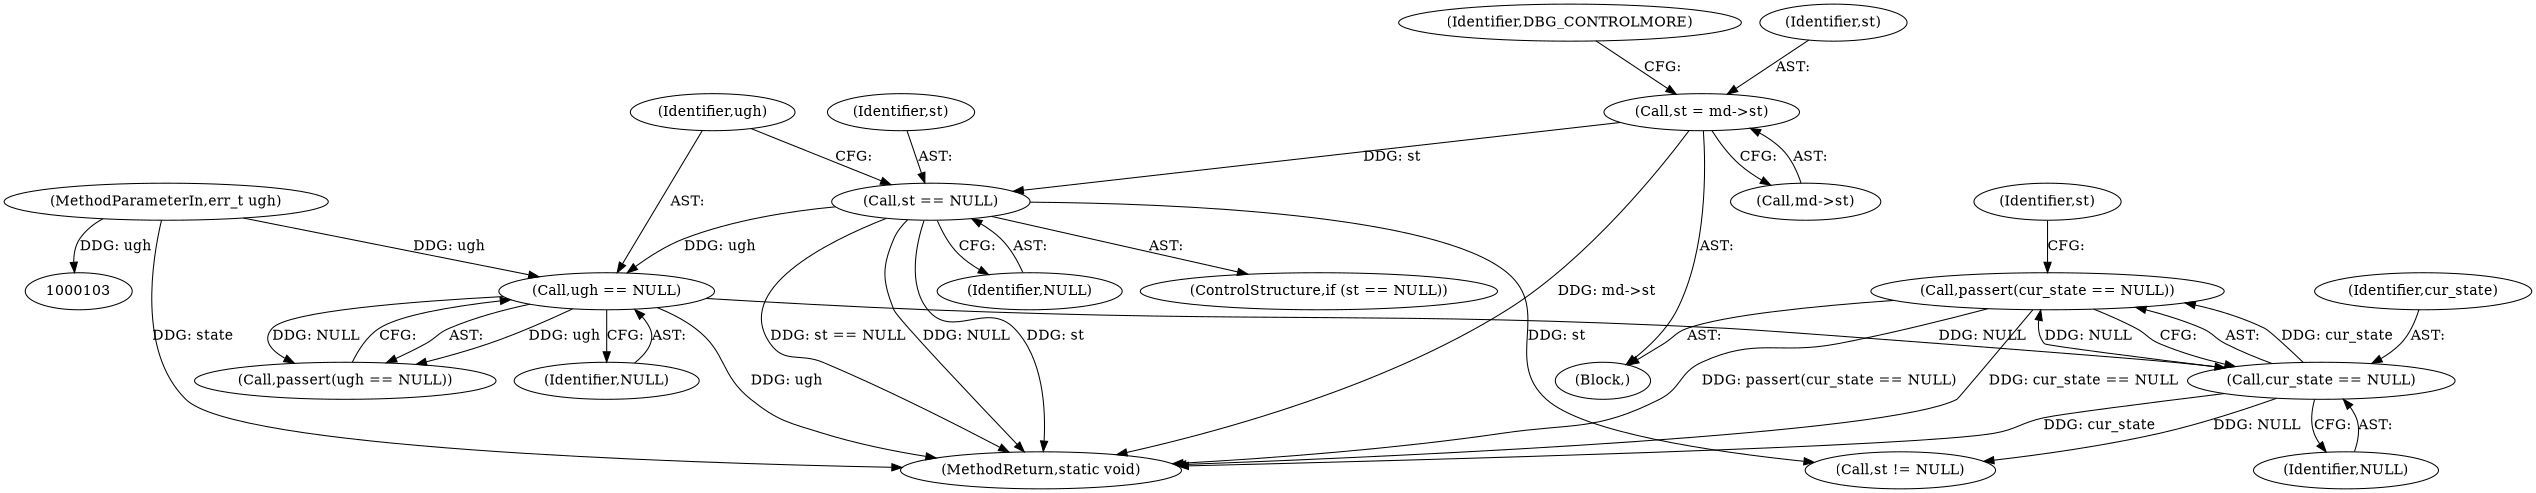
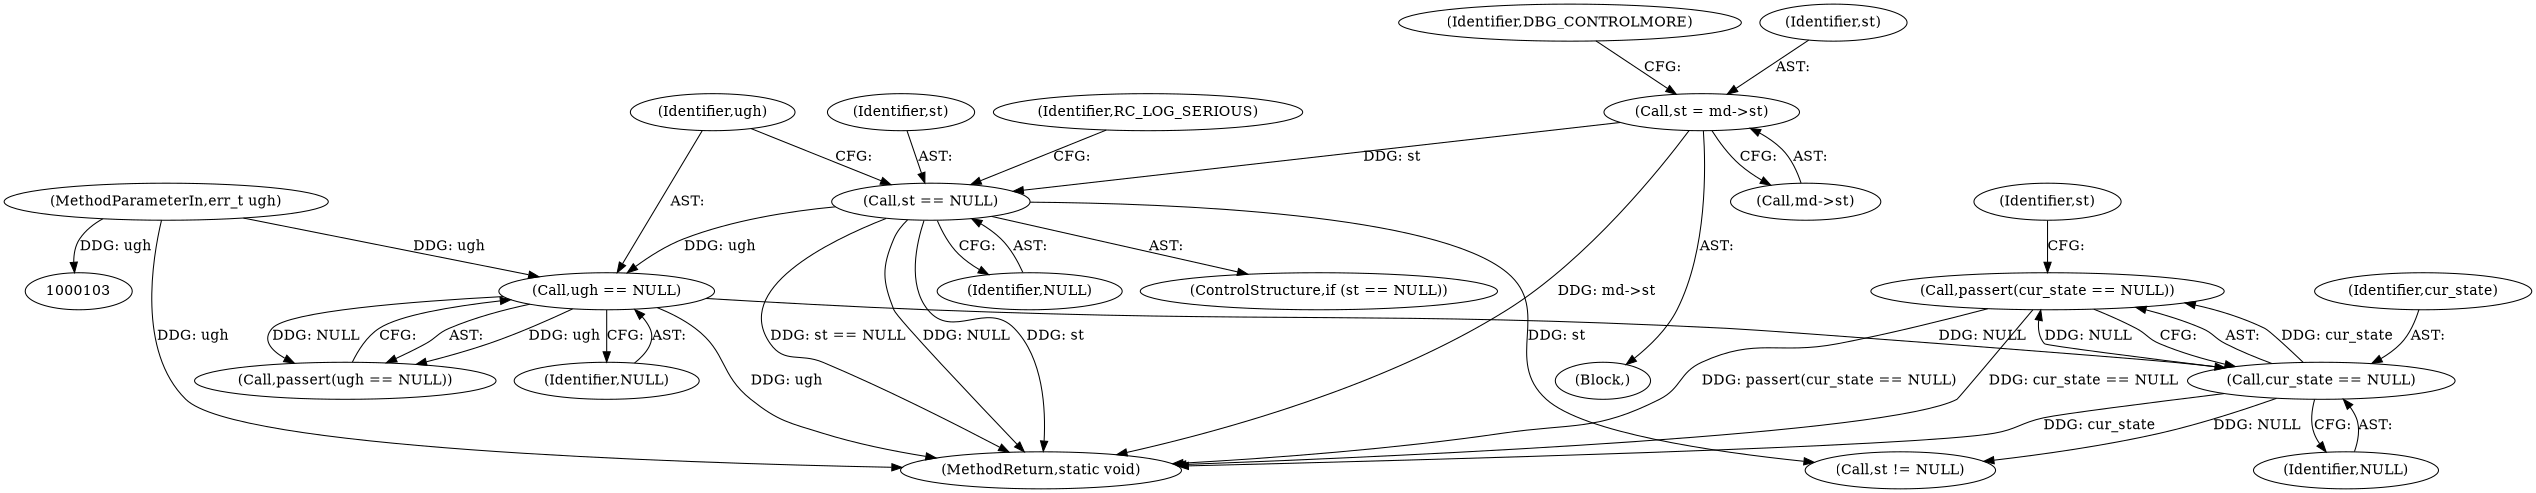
none -> (1148, 112)
(1760, 313) -> none
(193, 336) -> (193, 336)
